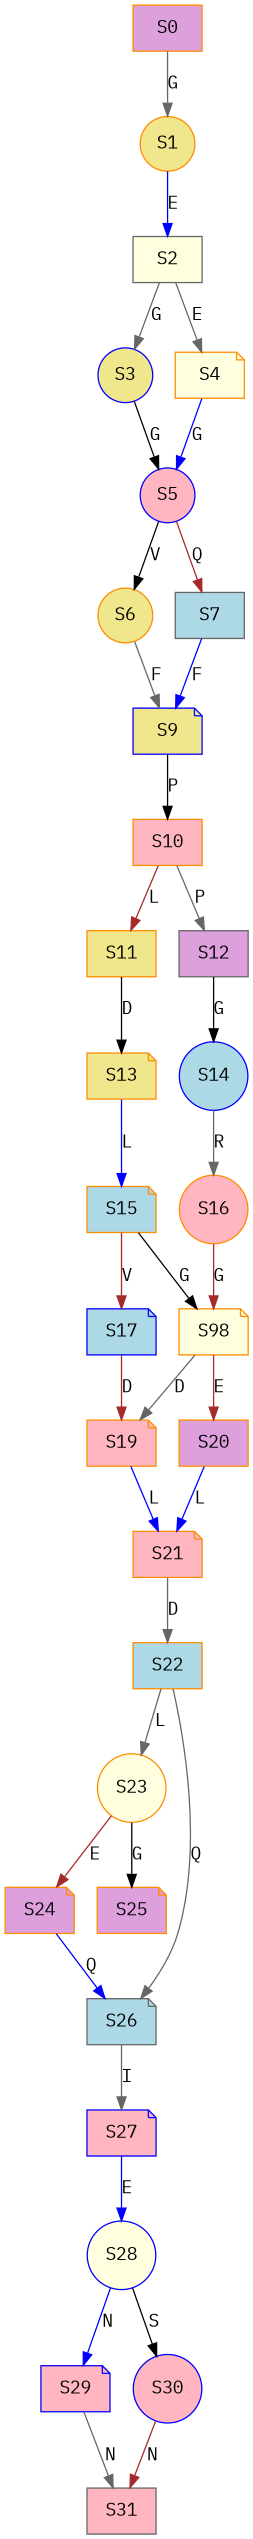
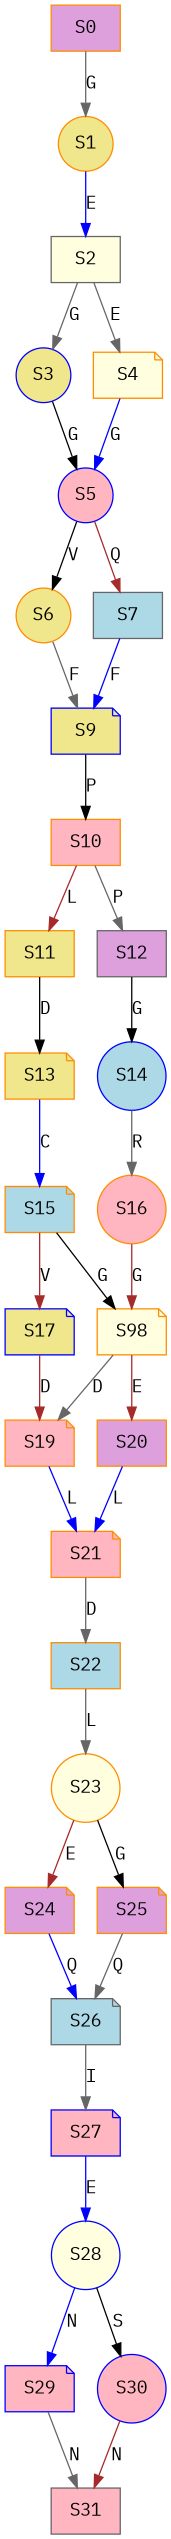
(127, 1143) -> (45, 1143)
(122, 1332) -> (40, 1332)
(190, 1842) -> (111, 1960)
